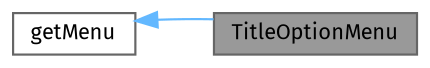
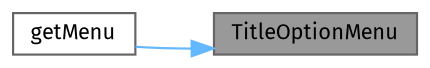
(186, 19) -> (164, 48)
